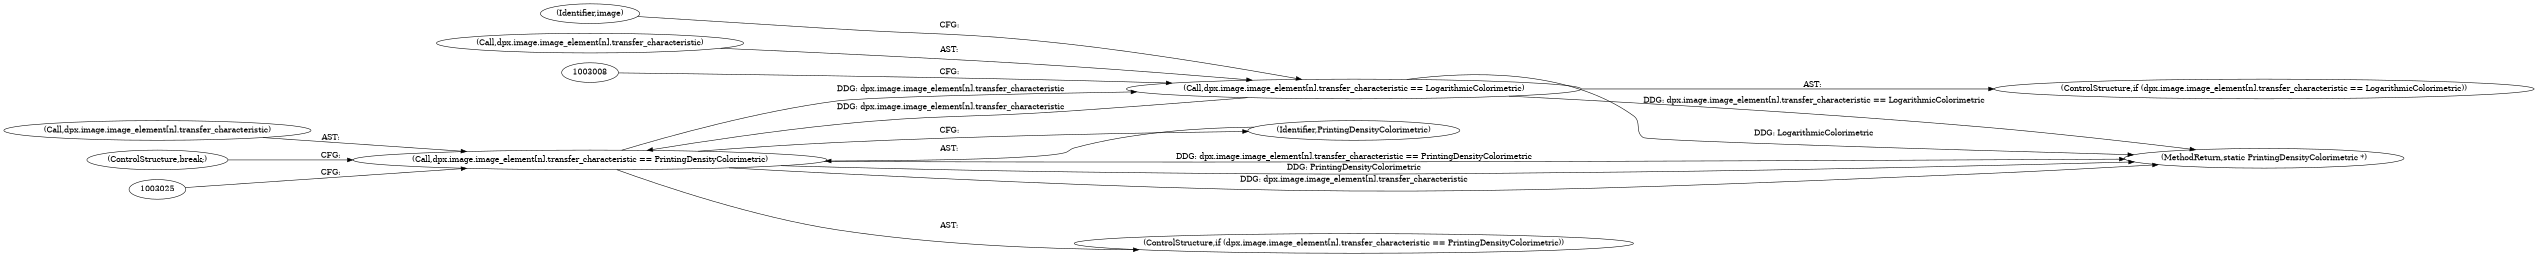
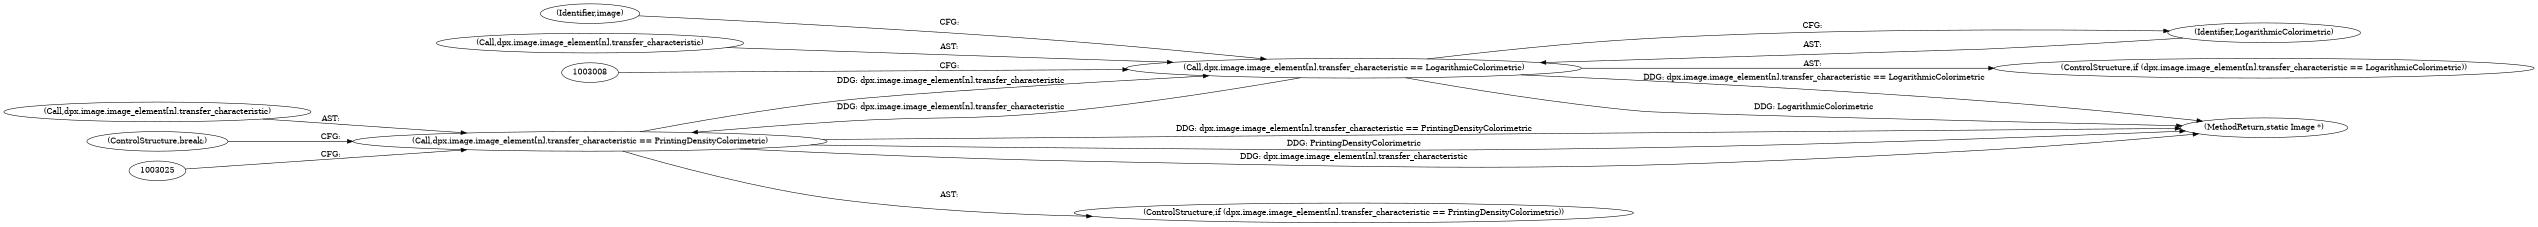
none -> (2264, 33)
(1354, 130) -> none
(2264, 158) -> (2264, 128)
